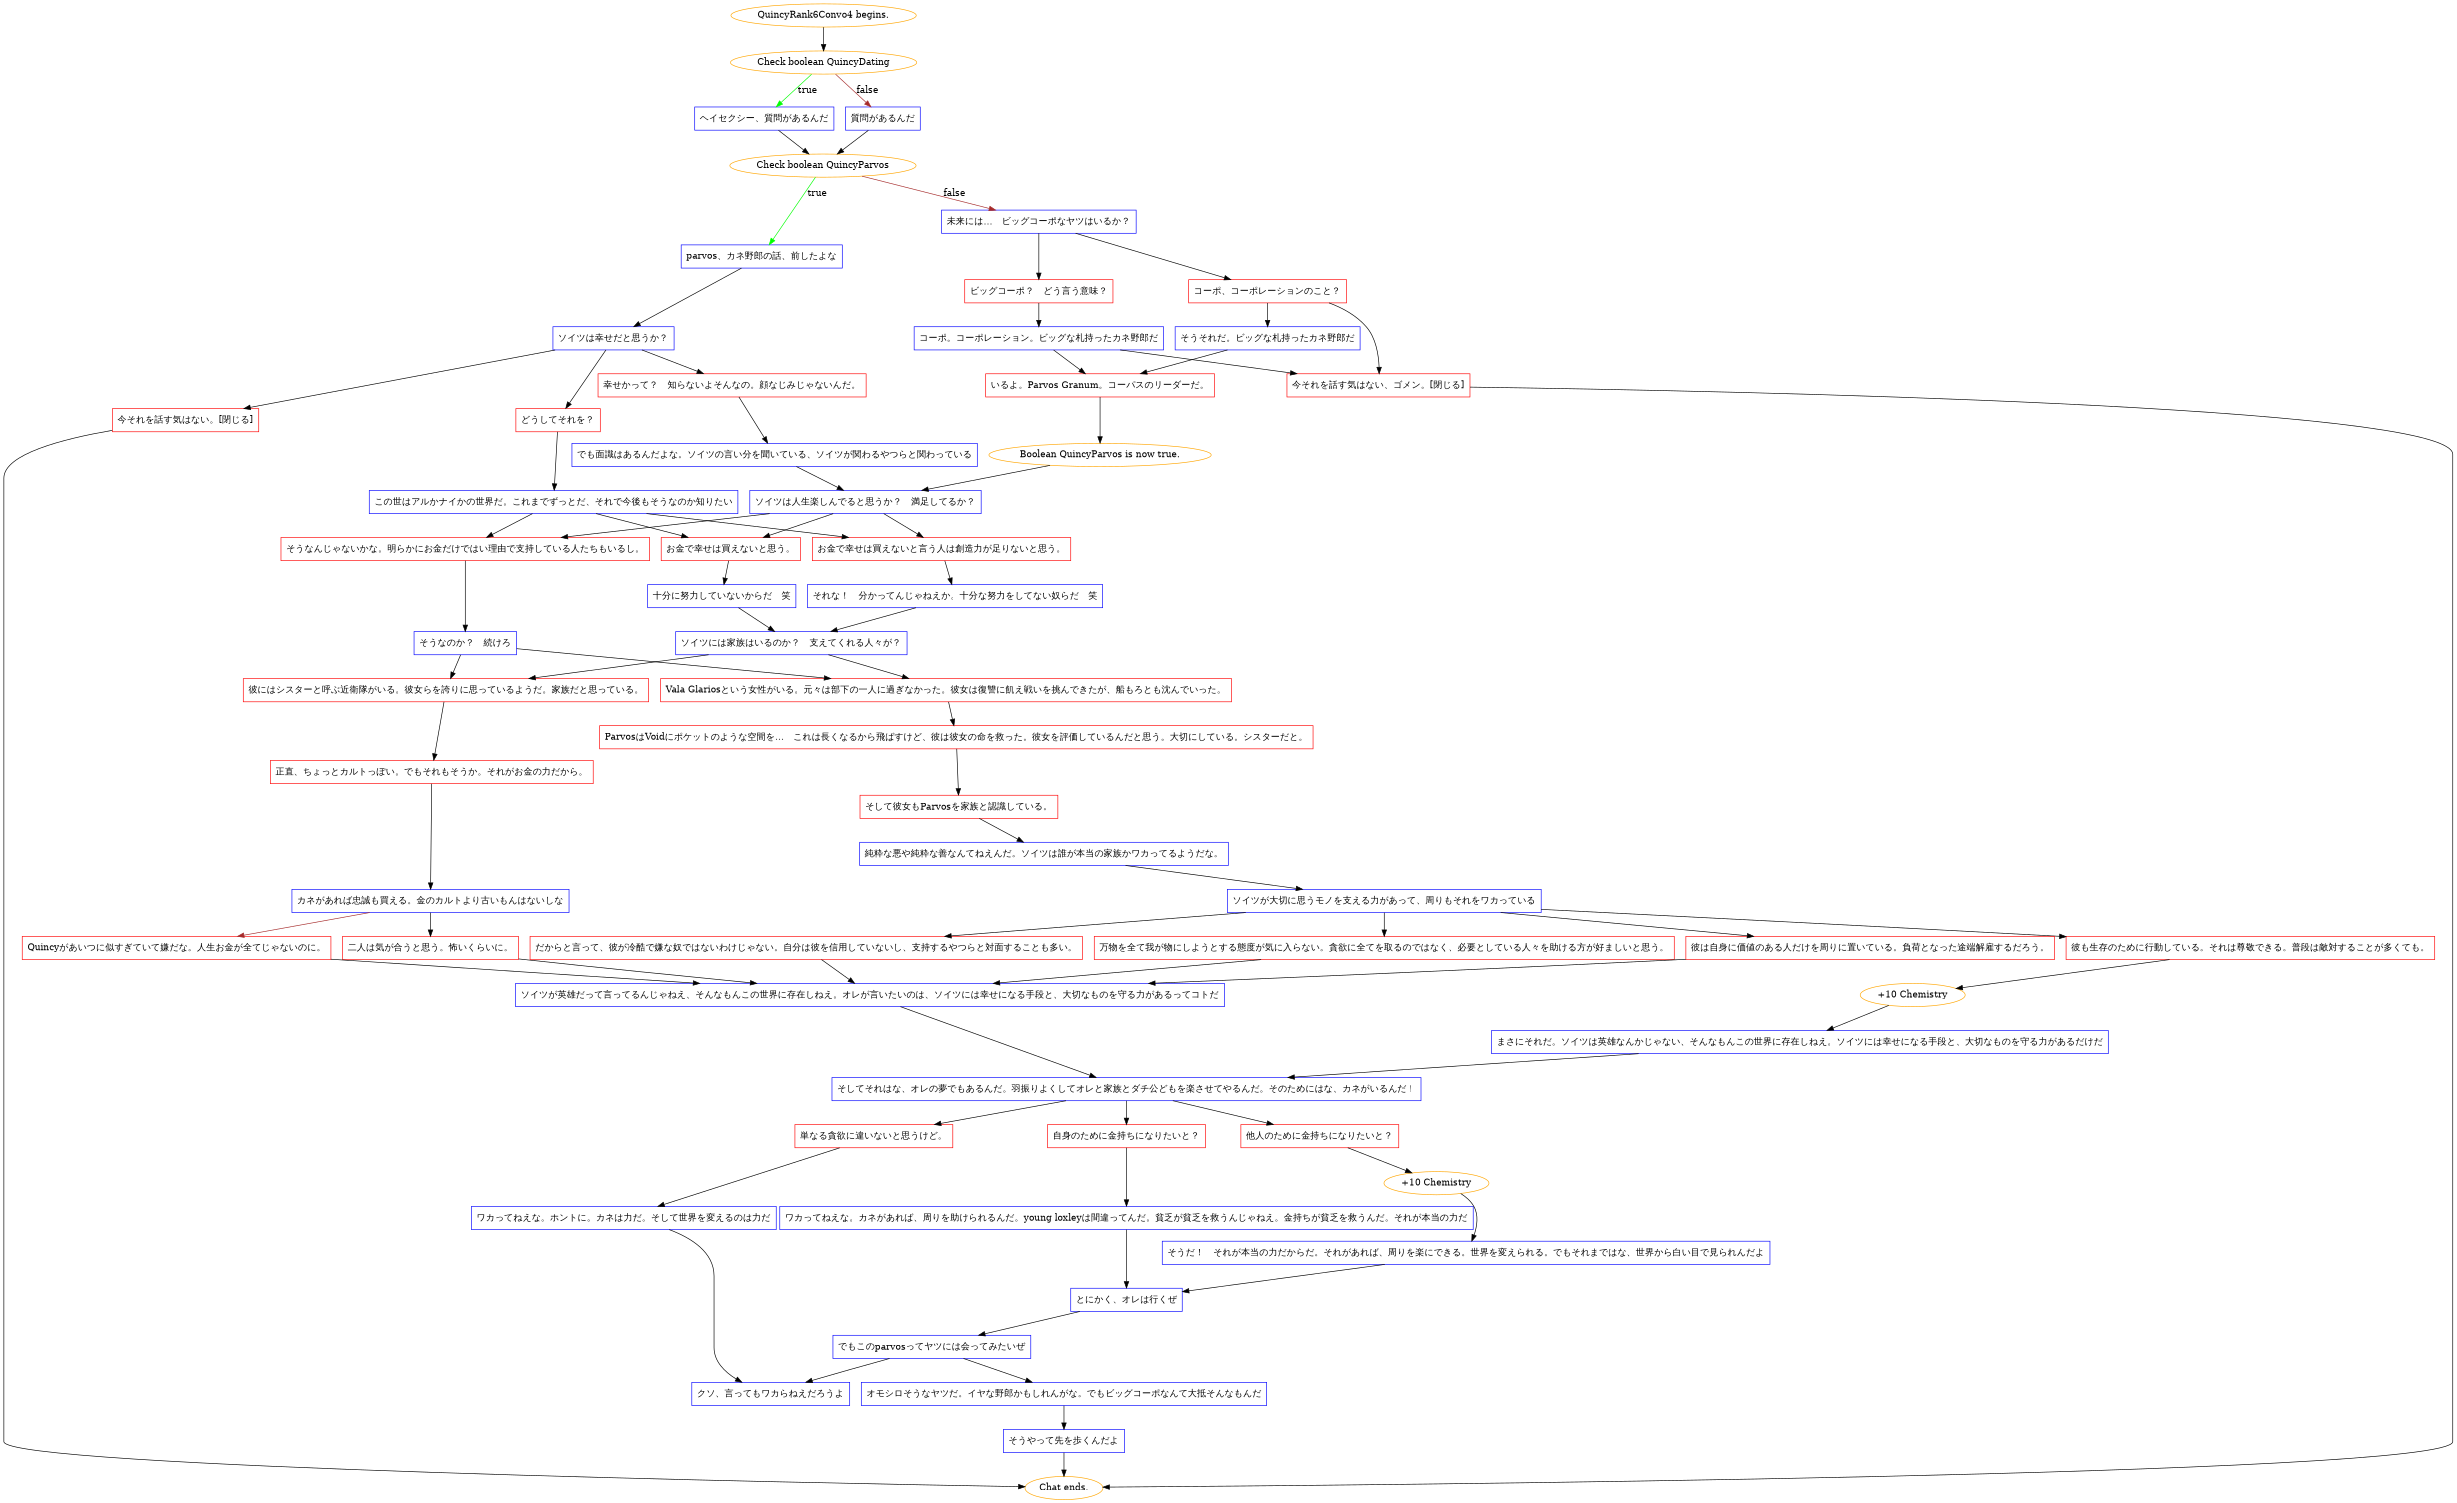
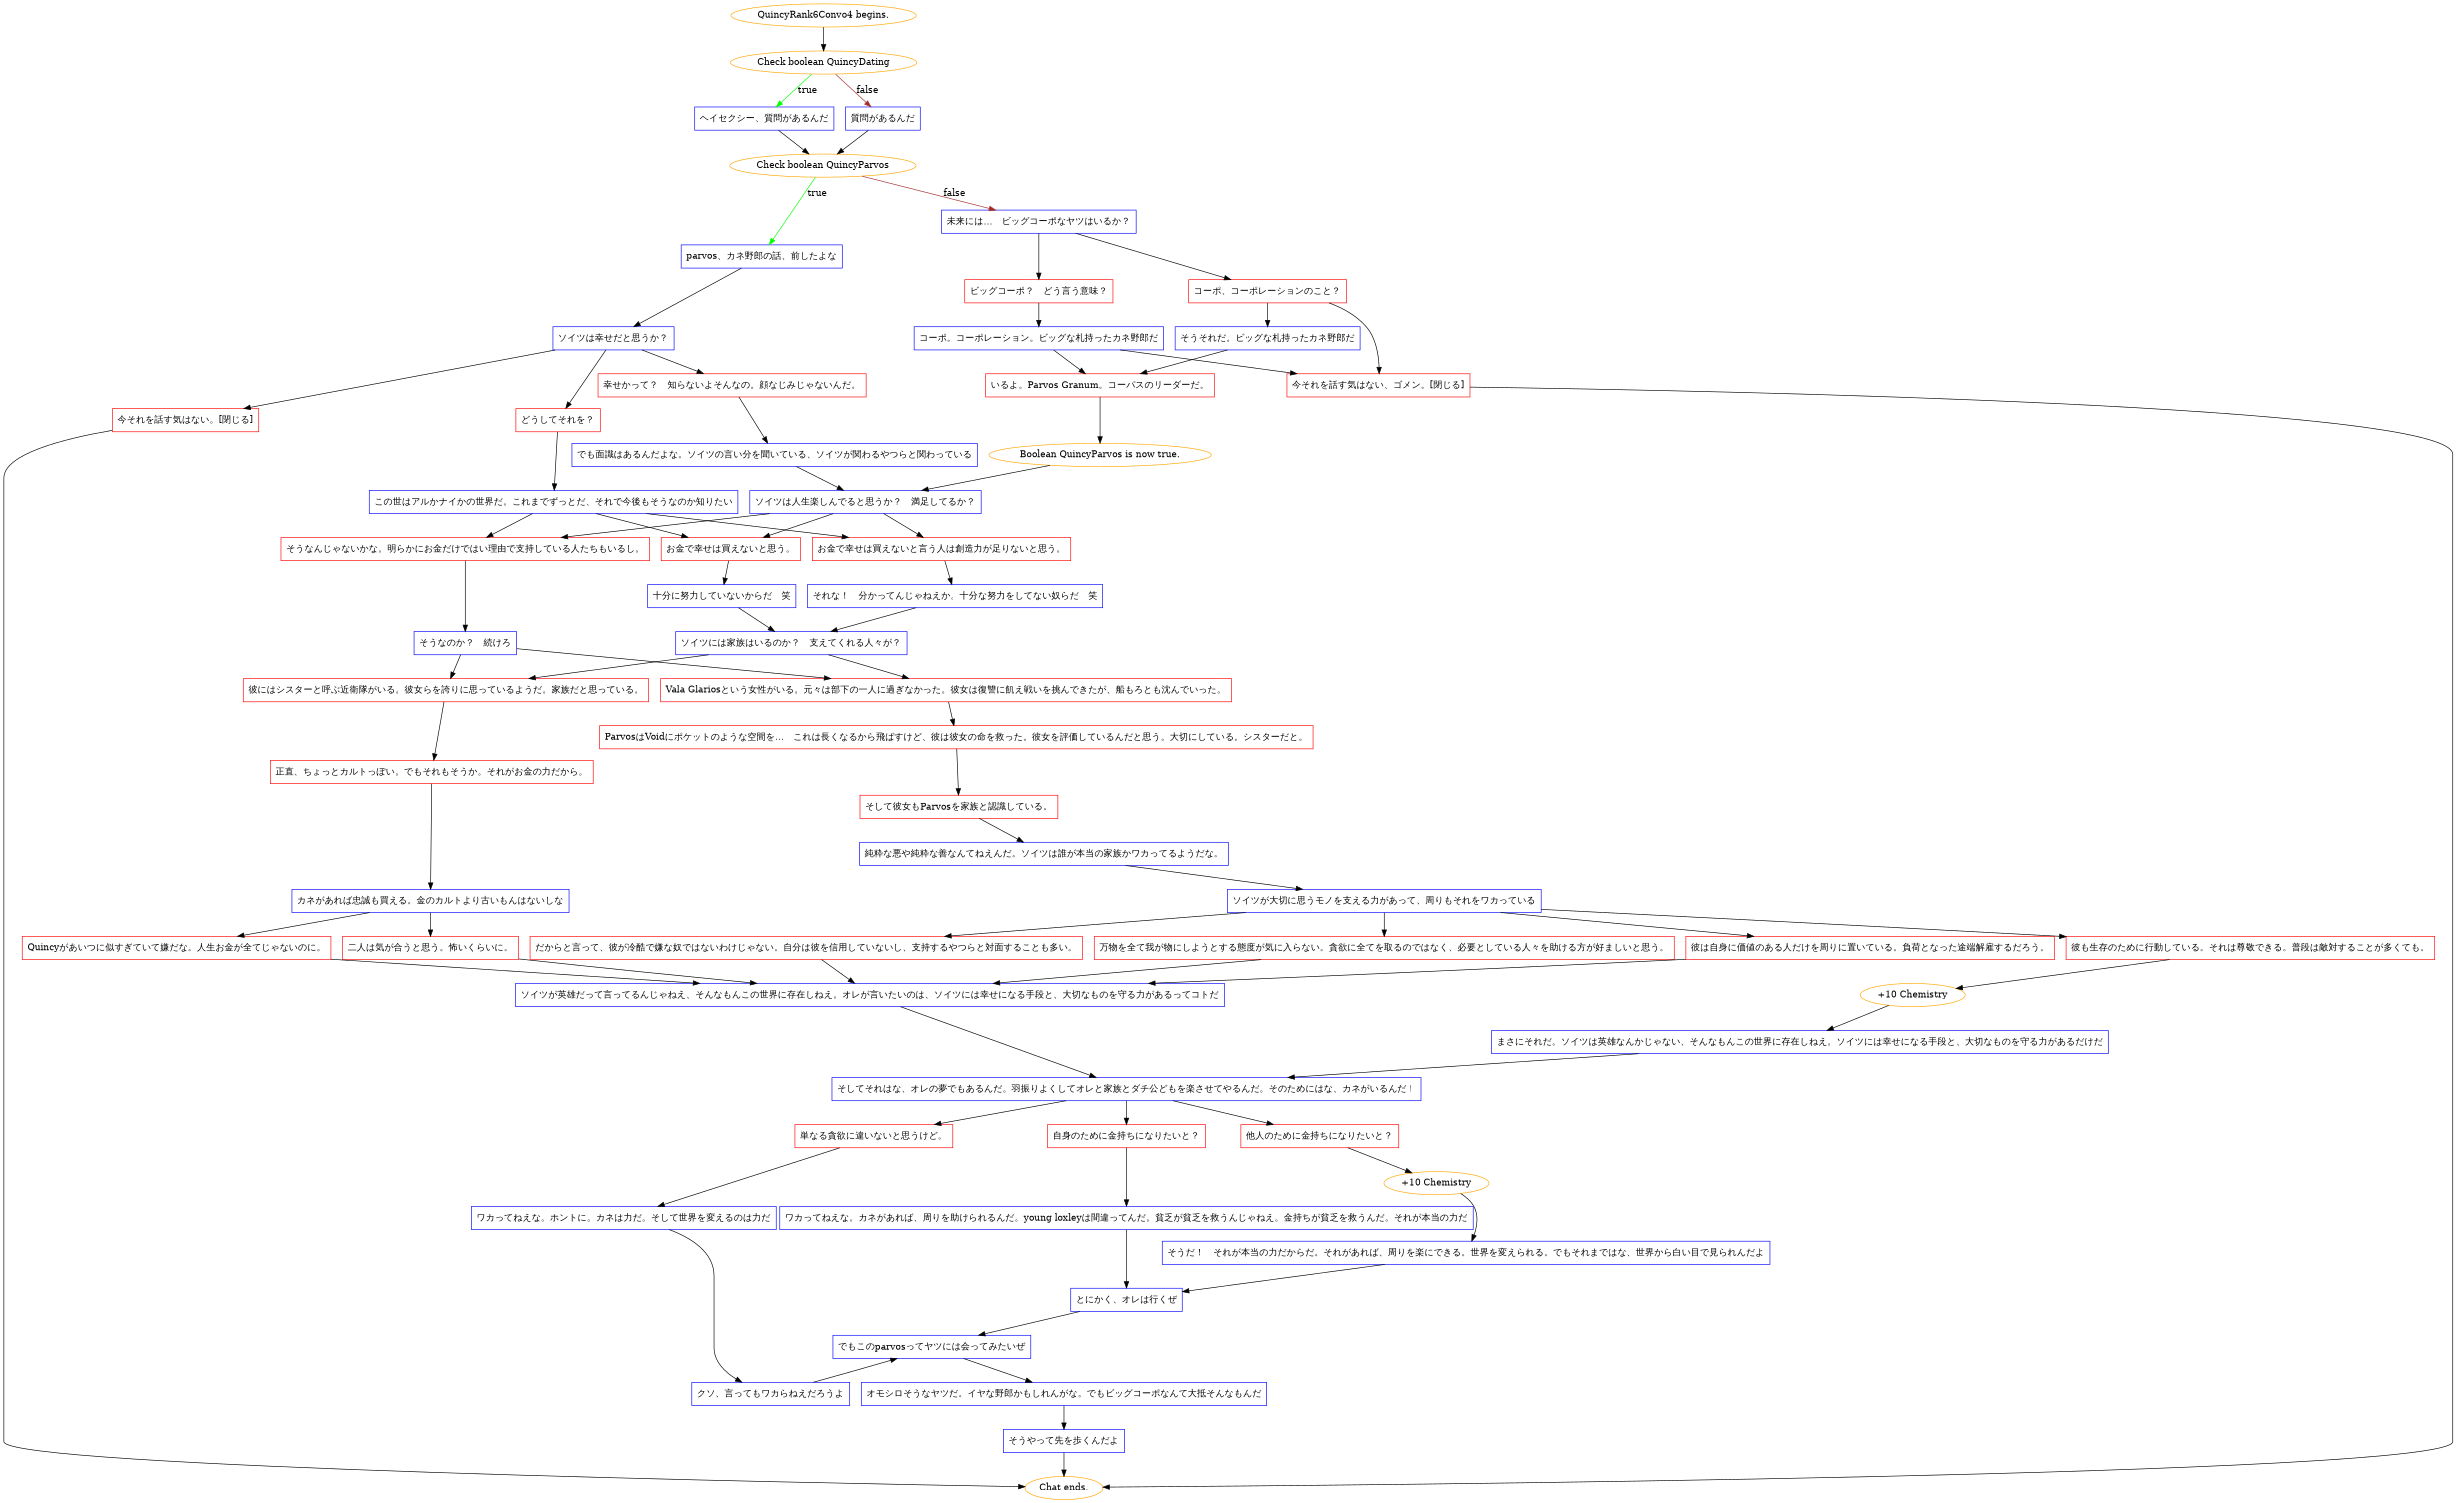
(307, 924) -> (307, 924)
(851, 1369) -> (852, 1371)
